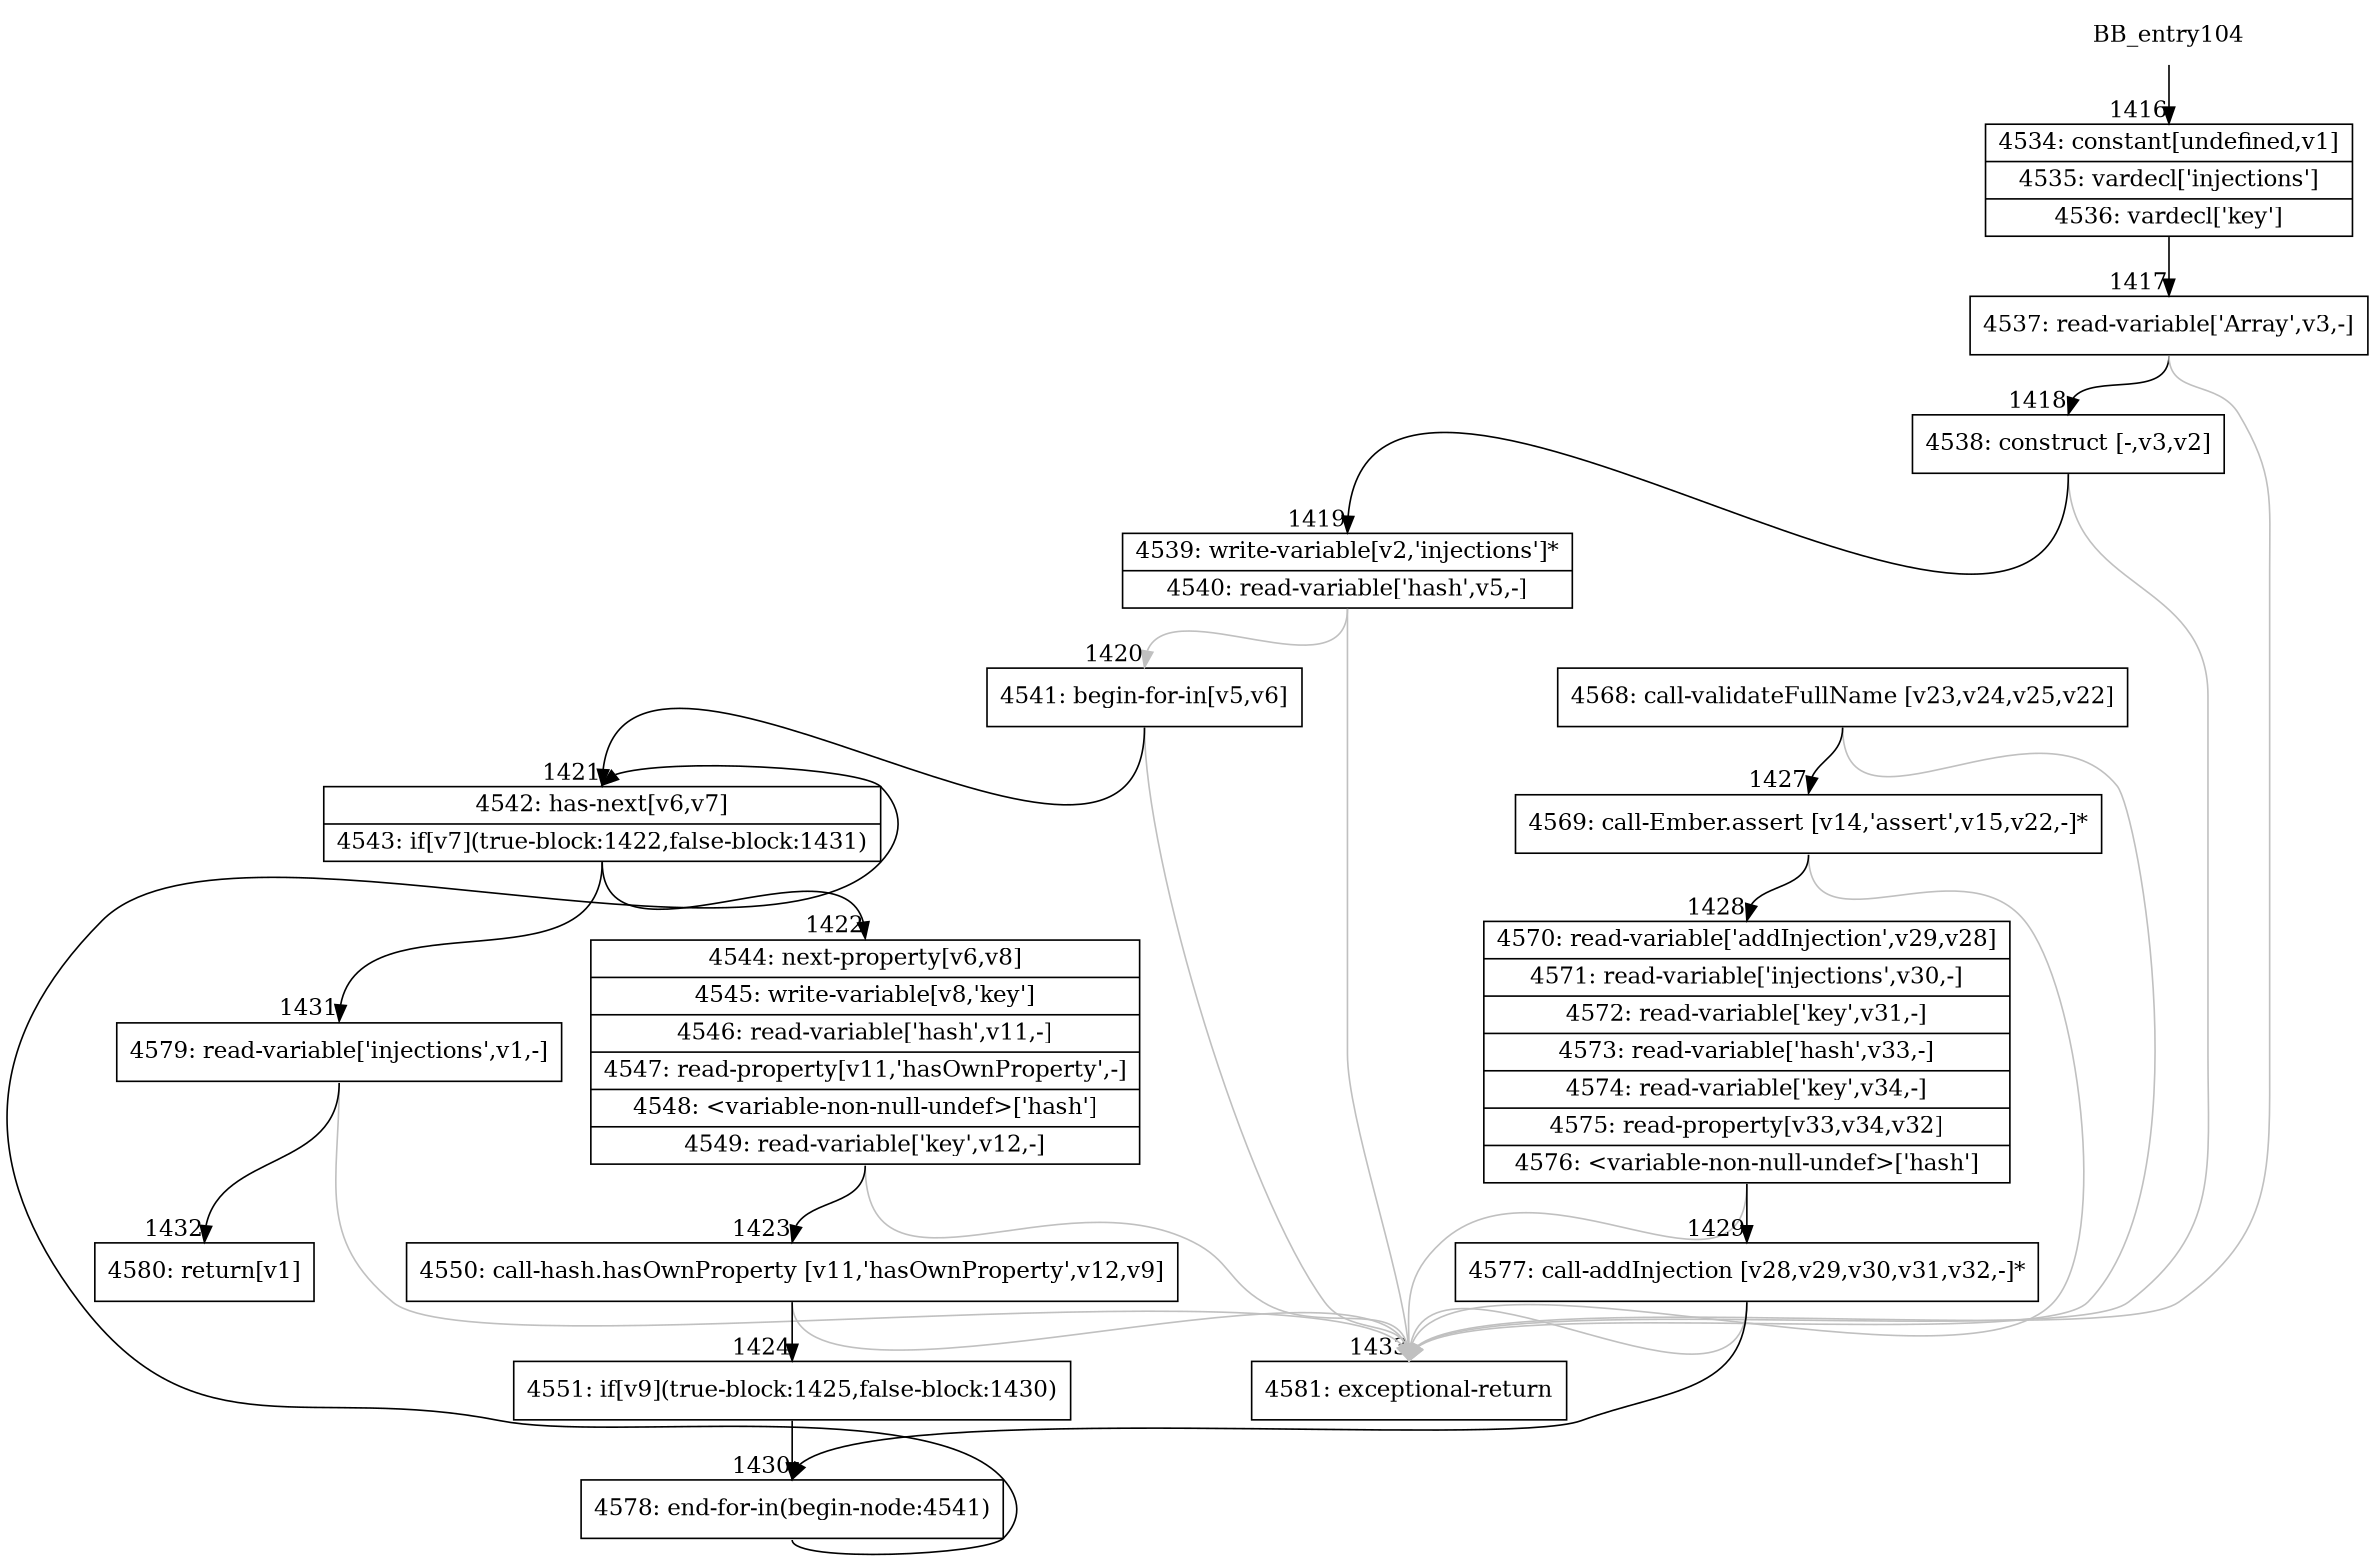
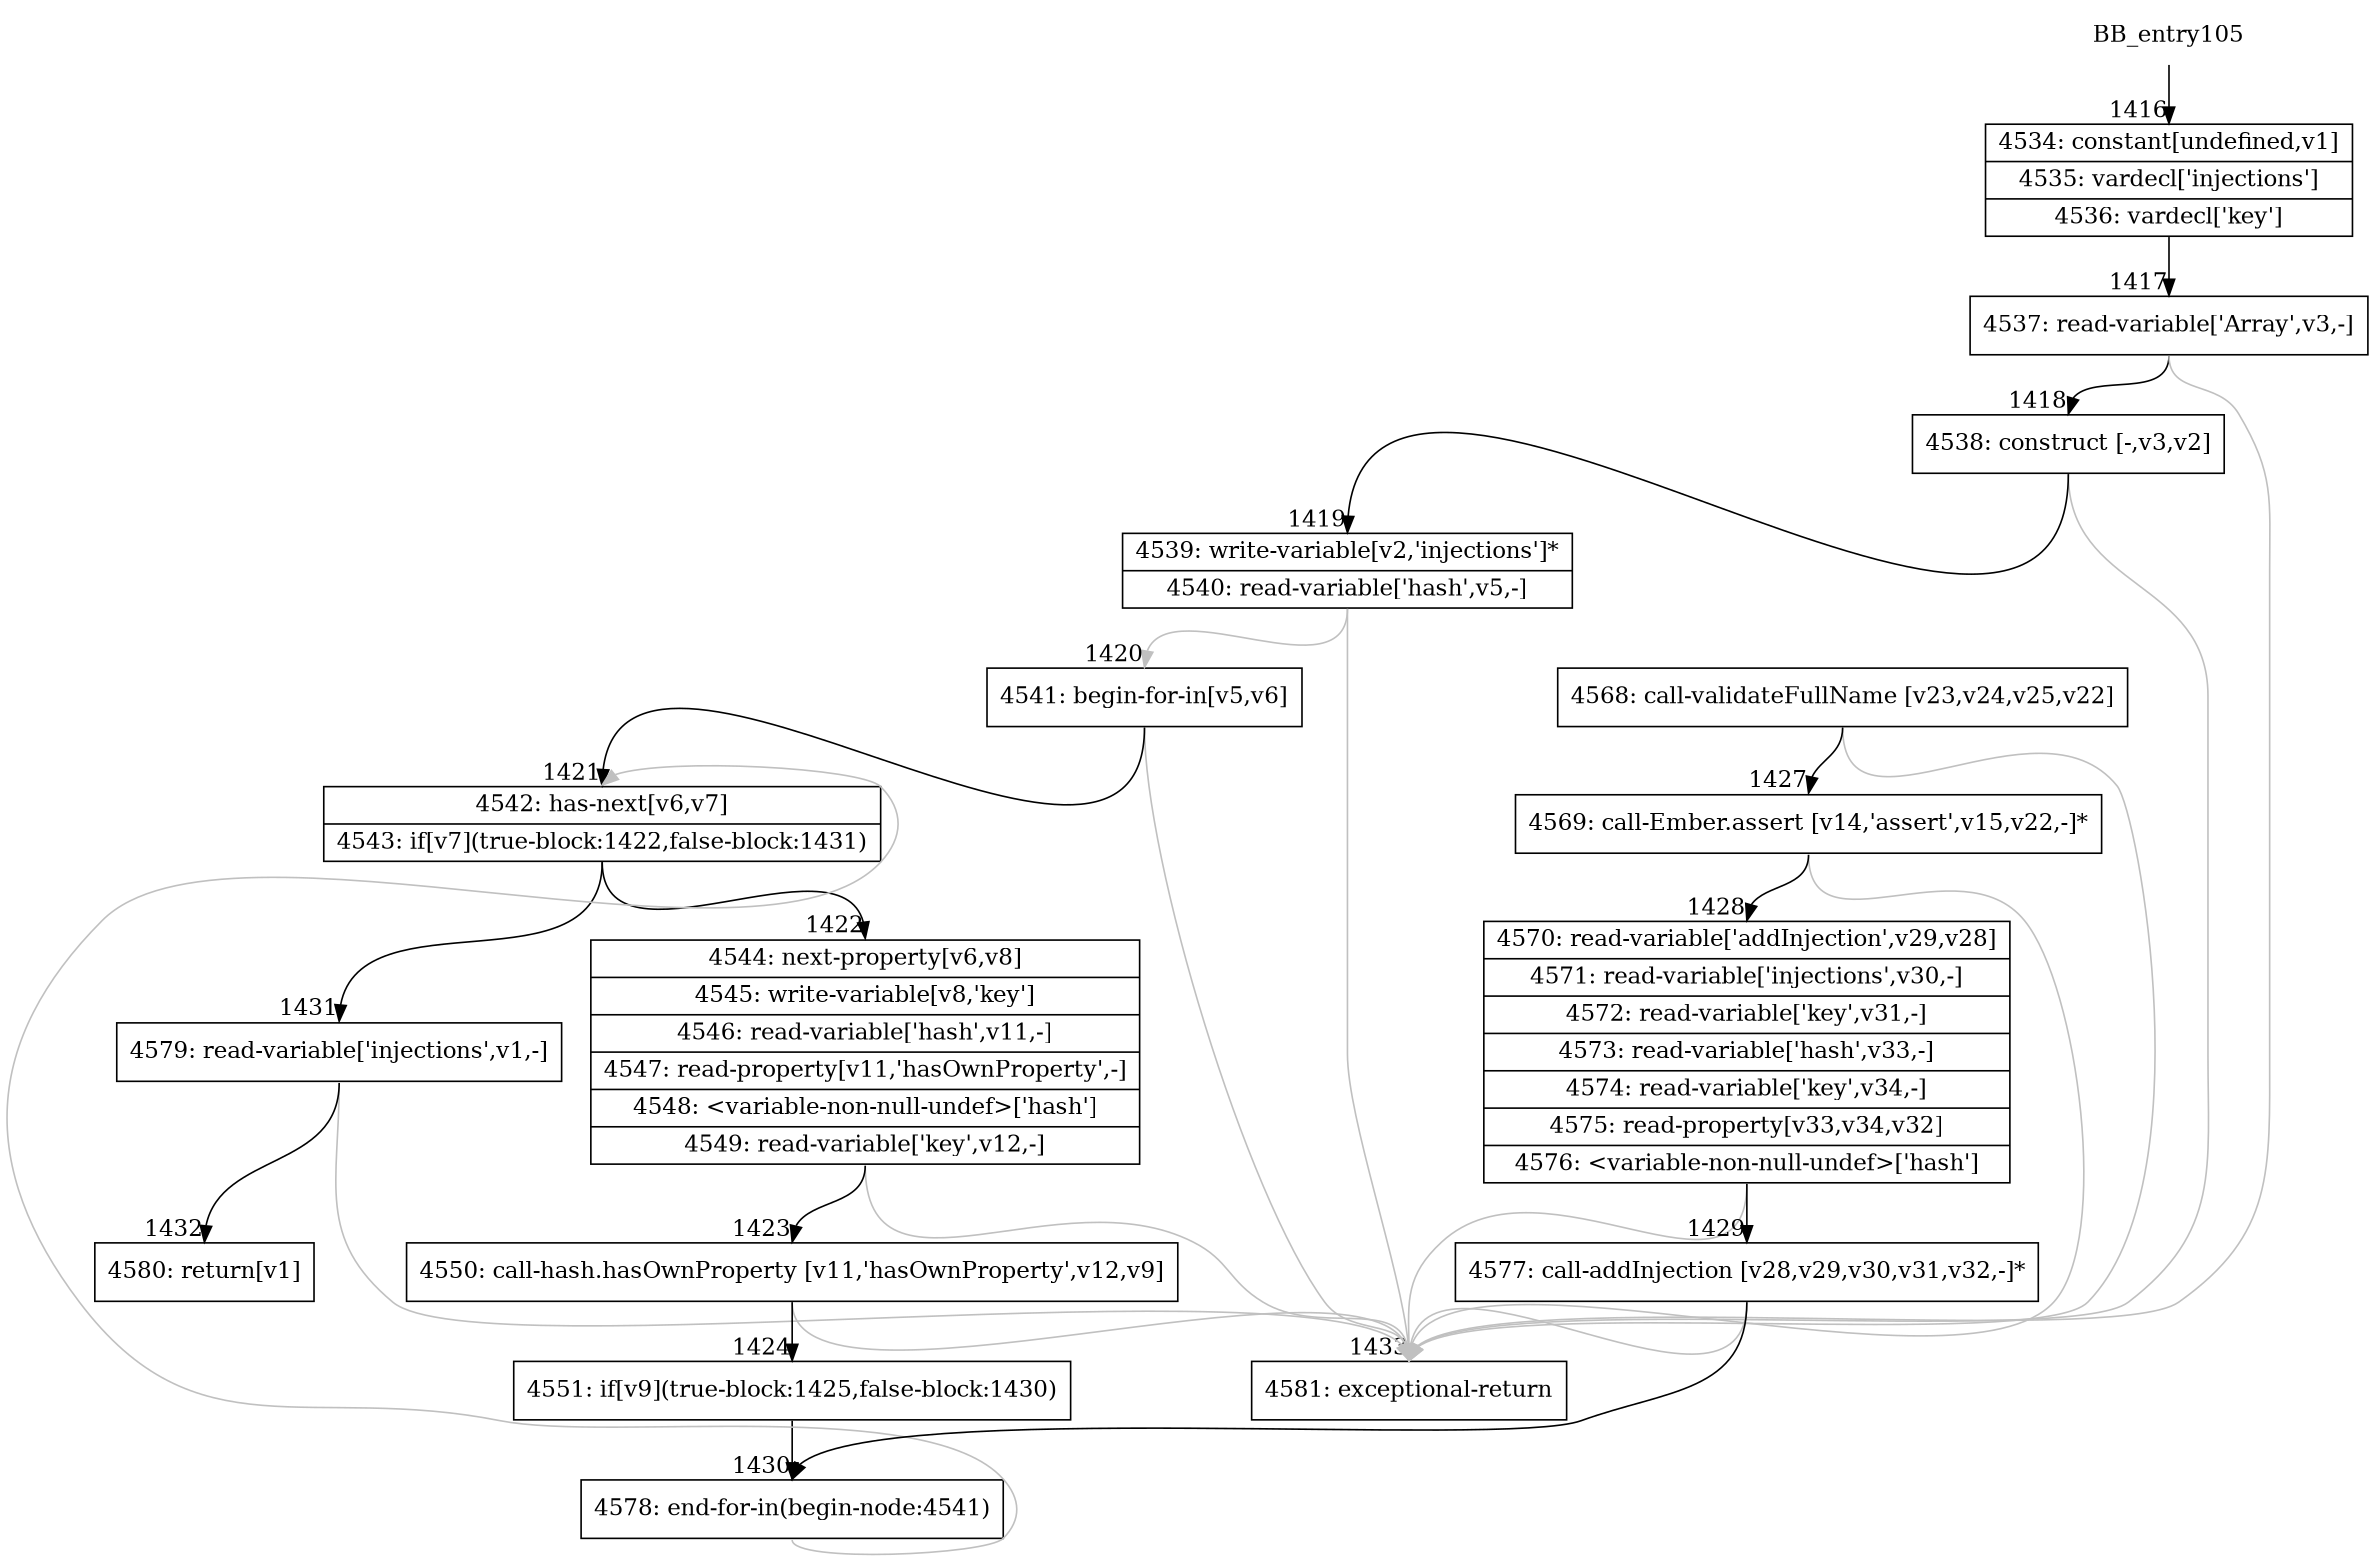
(2169, 36) -> (2169, 36)
(11, 1157) -> (11, 1157)
